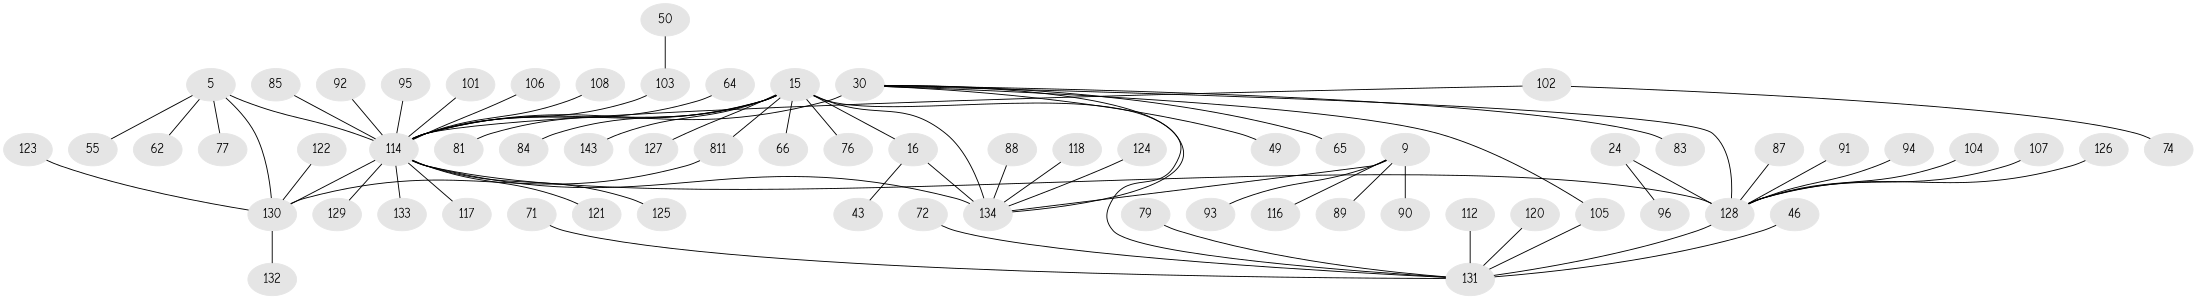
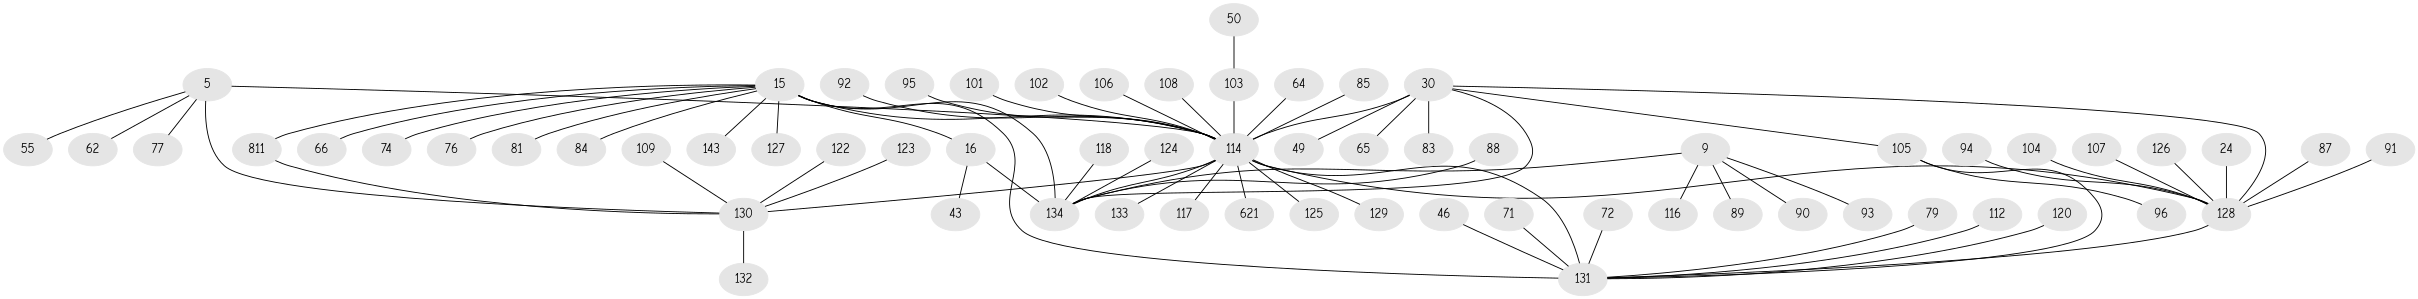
(1862, 101) -> (570, 102)
none -> (646, 150)
none -> (1510, 181)
(1640, 182) -> (2031, 183)
(597, 215) -> (1249, 215)
